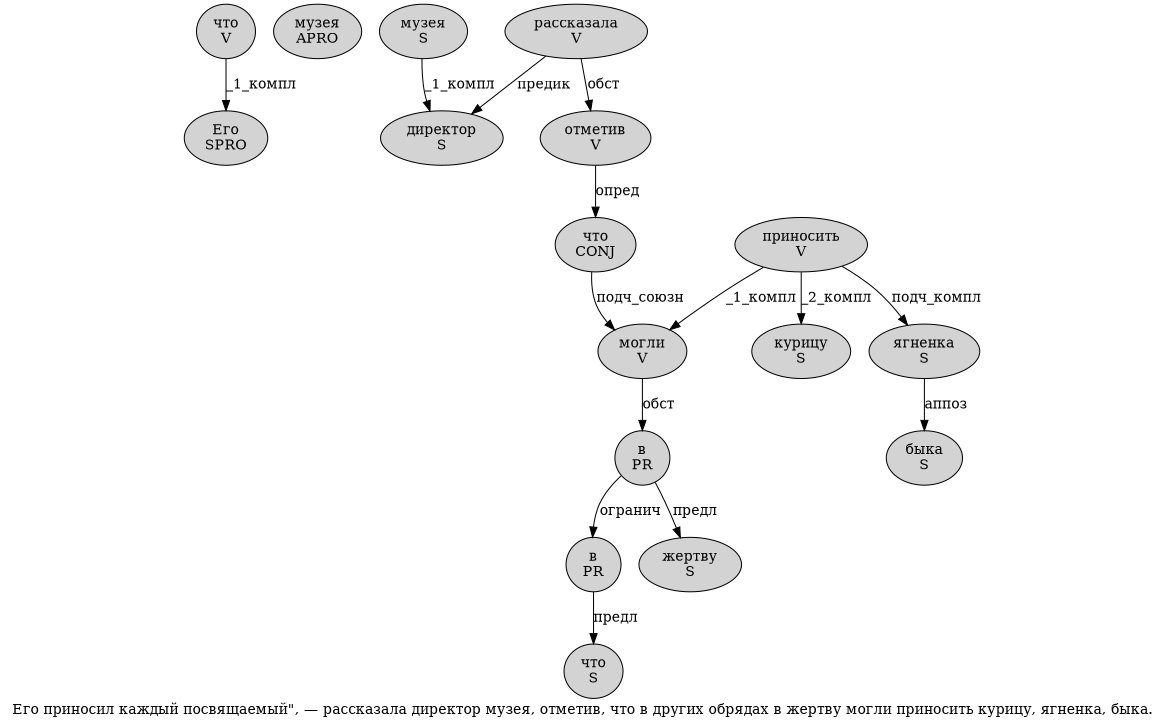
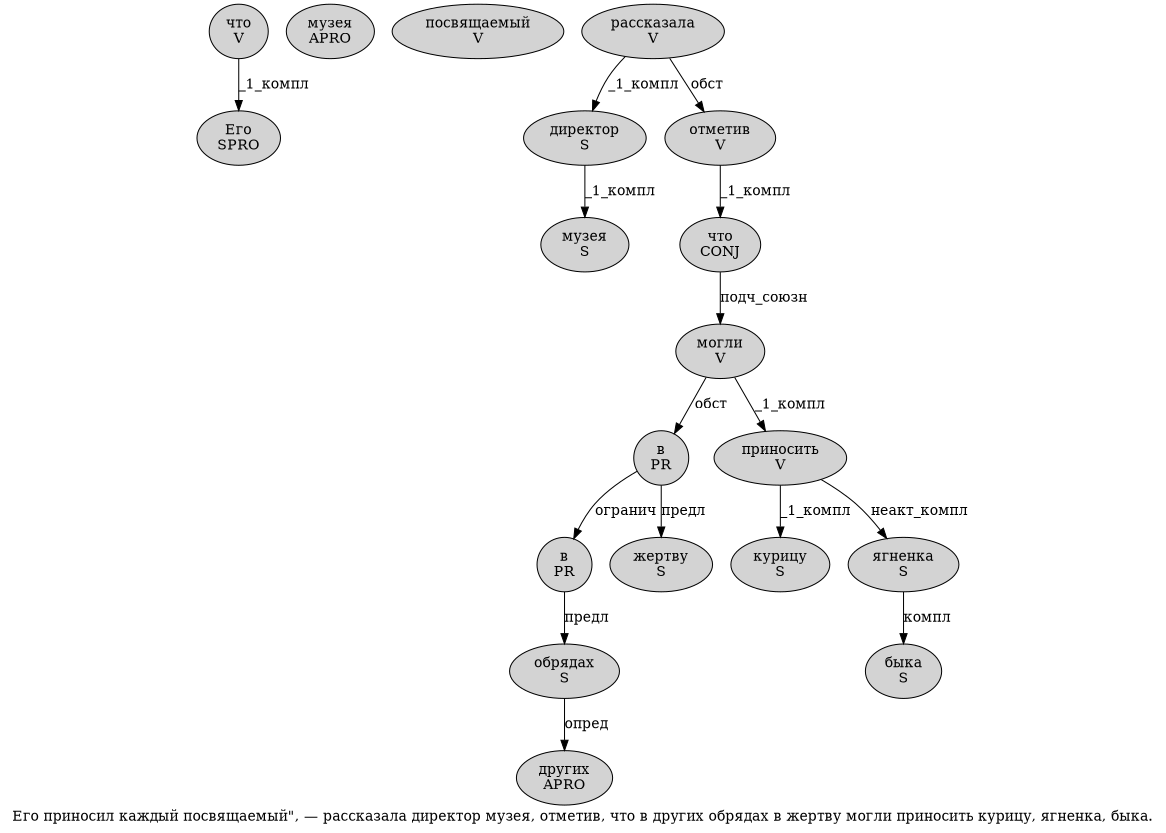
none -> (478, 31)
(423, 80) -> (585, 186)
(544, 85) -> (644, 85)
(617, 191) -> (756, 191)
(720, 294) -> (747, 400)
(837, 298) -> (816, 511)
(937, 298) -> (920, 511)
(946, 405) -> (927, 618)
(594, 671) -> (565, 671)
none -> (565, 778)
